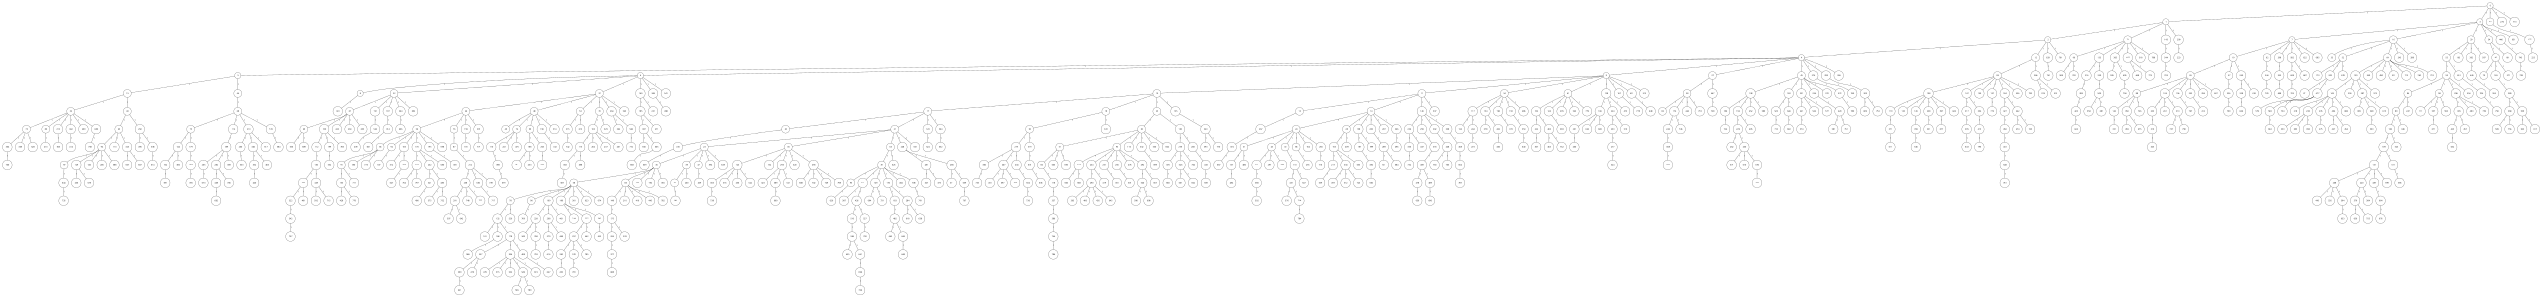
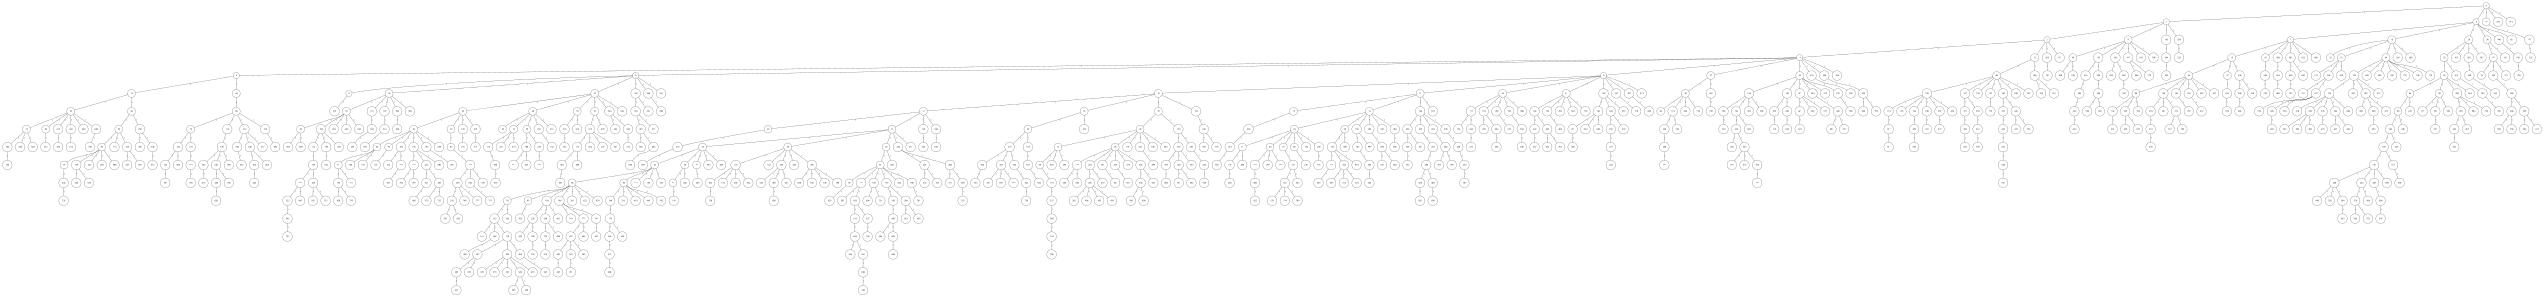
(1299, 210) -> (1291, 192)
